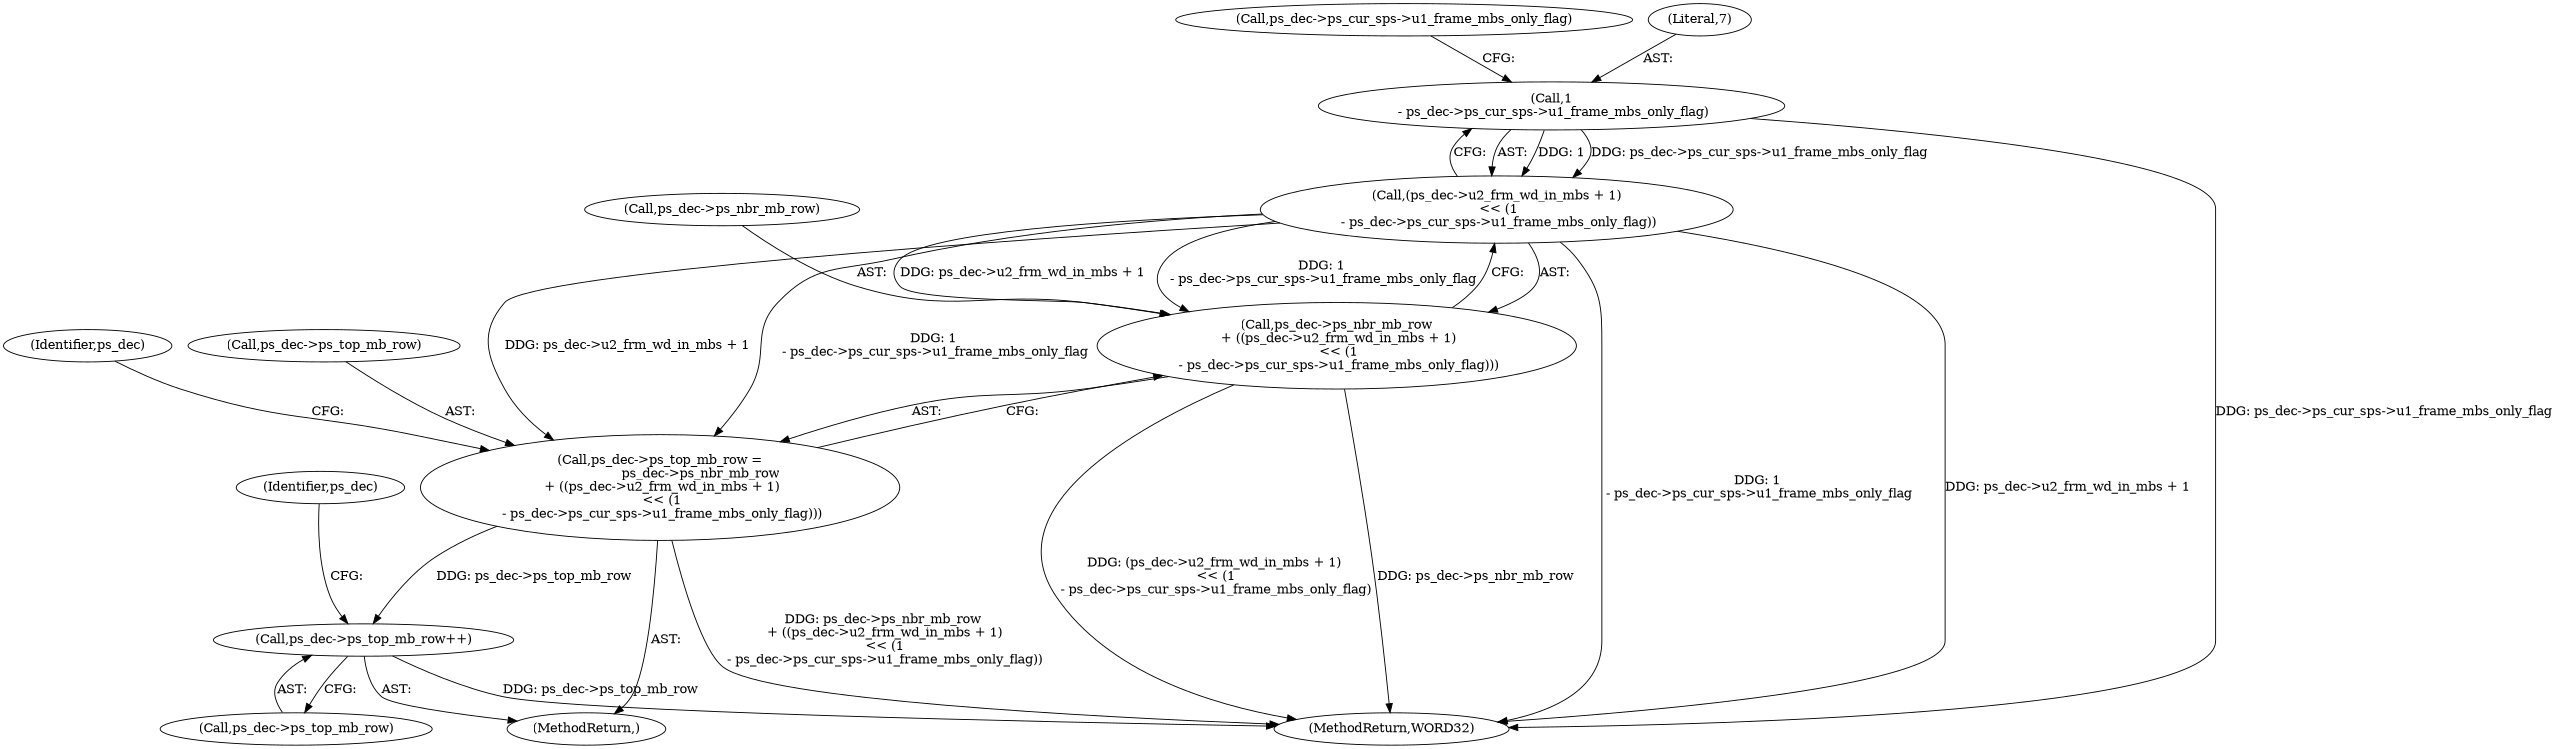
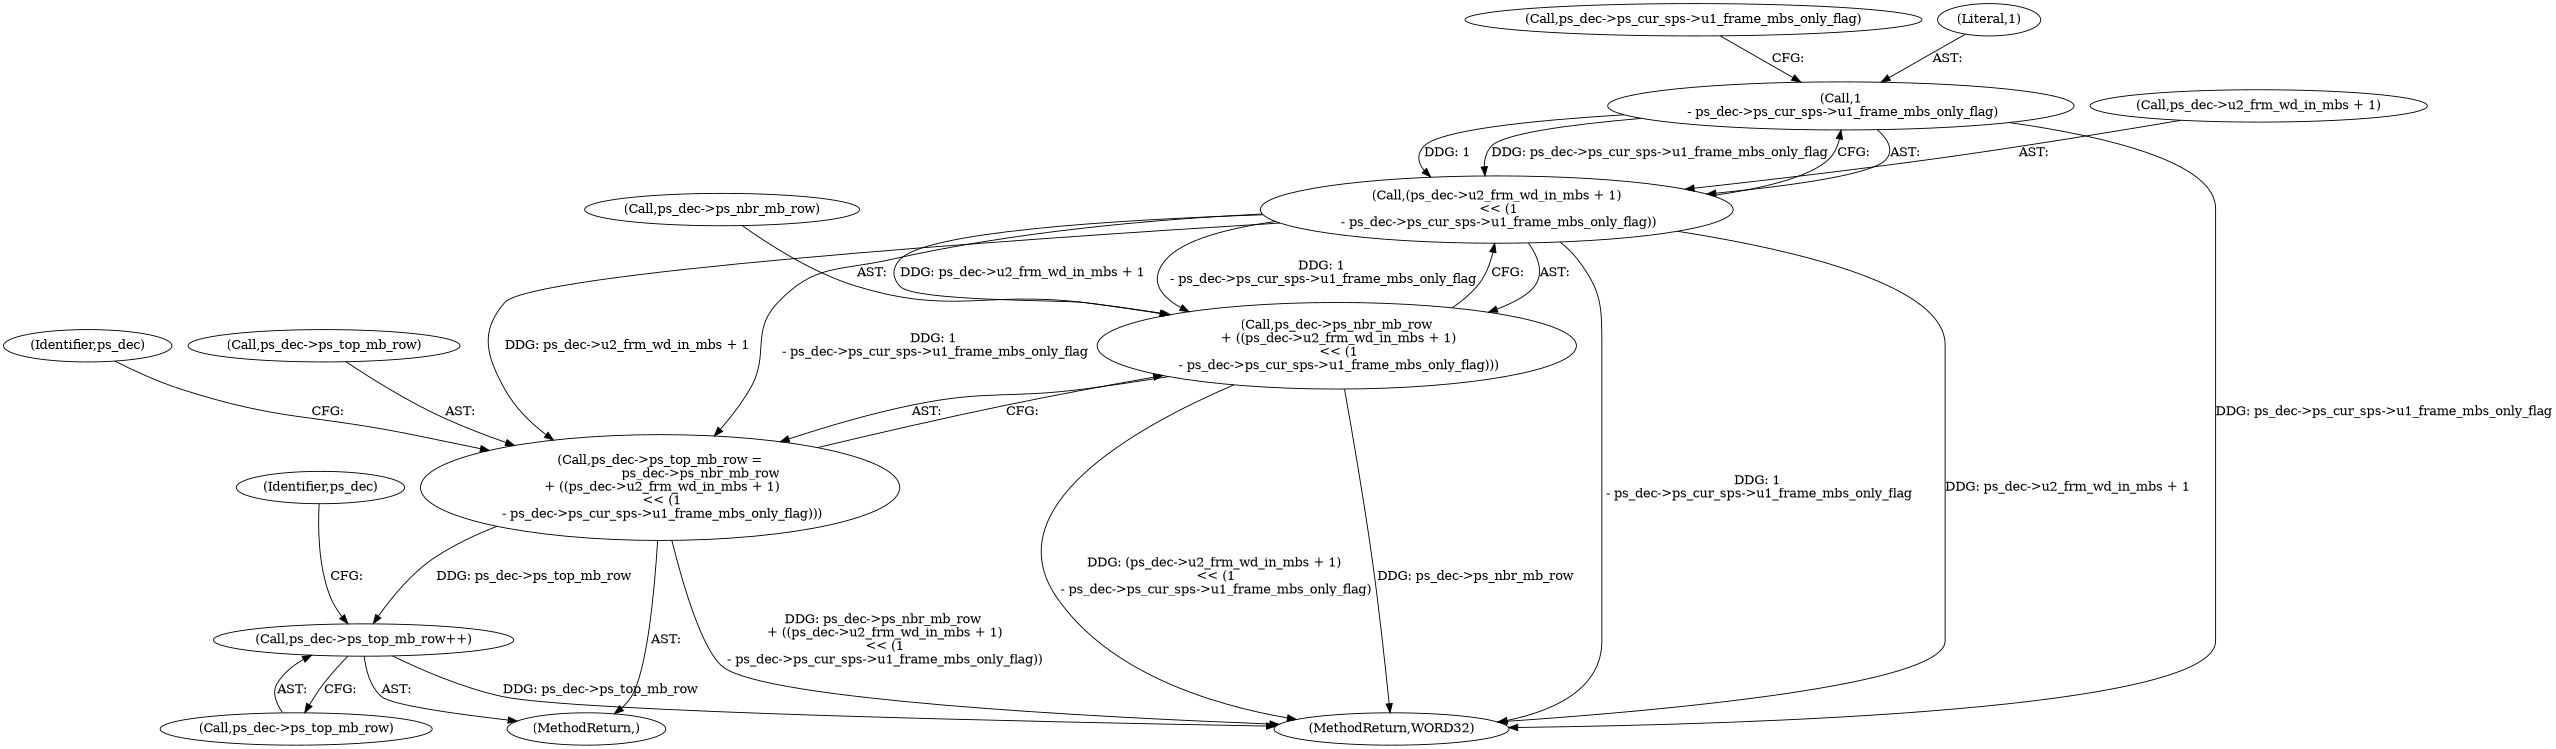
(1700, 20) -> (1989, 20)
none -> (2259, 106)
